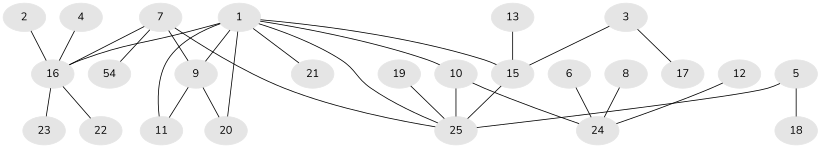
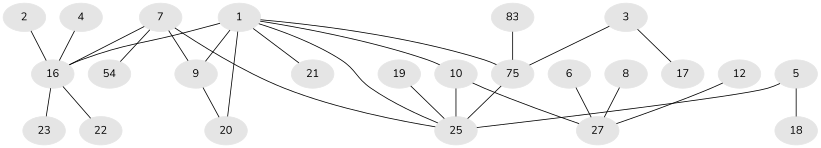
(513, 17) -> (513, 17)
(513, 74) -> (513, 74)
(161, 131) -> none
(598, 131) -> (598, 131)
